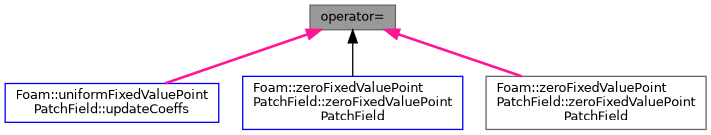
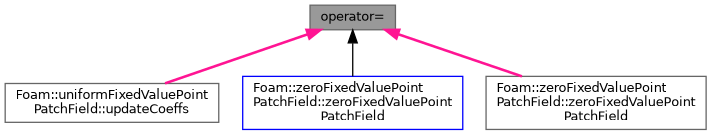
(112, 103) -> (112, 103)
